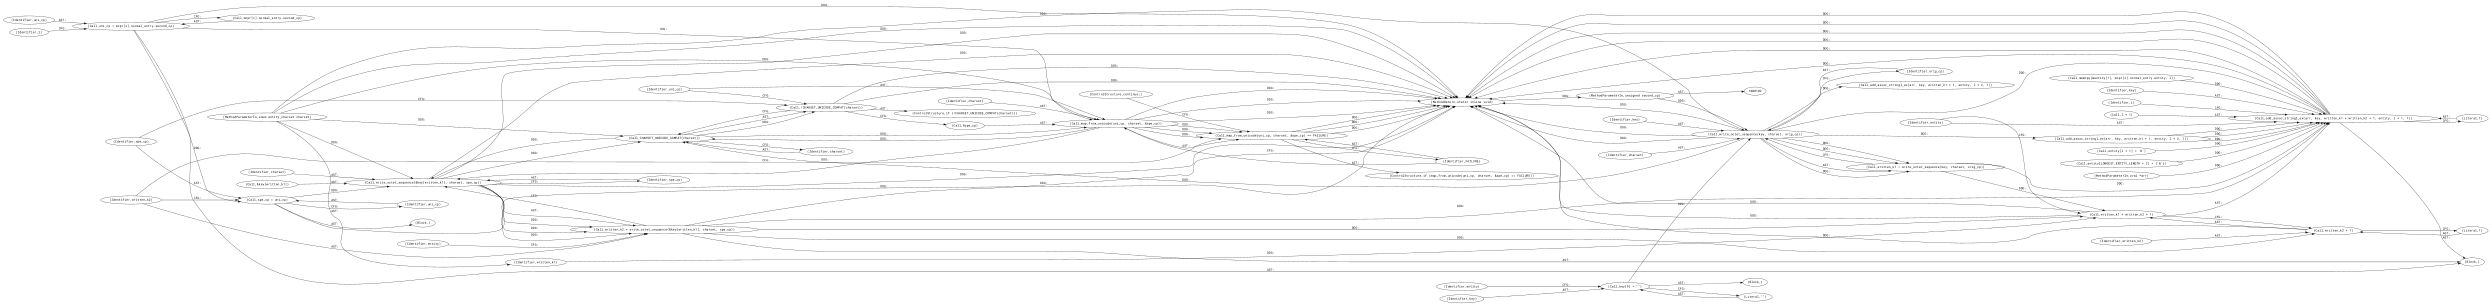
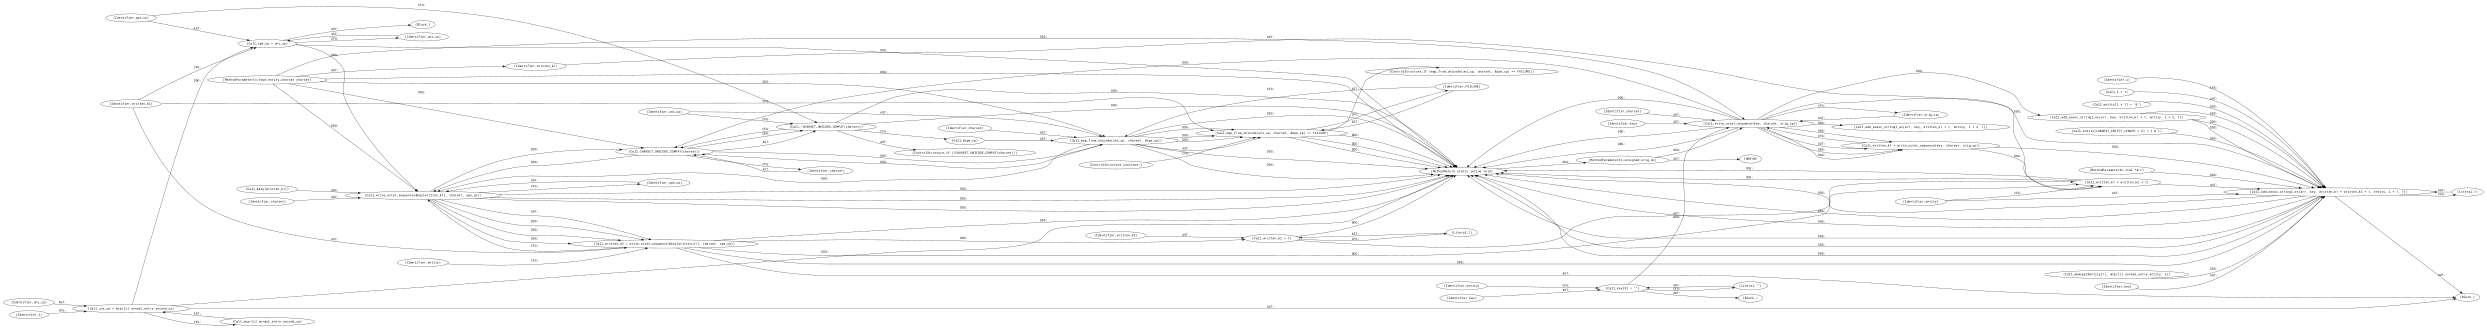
(657, 34) -> none
(1625, 96) -> (1623, 160)
(2236, 221) -> none
(1272, 253) -> (1272, 37)
